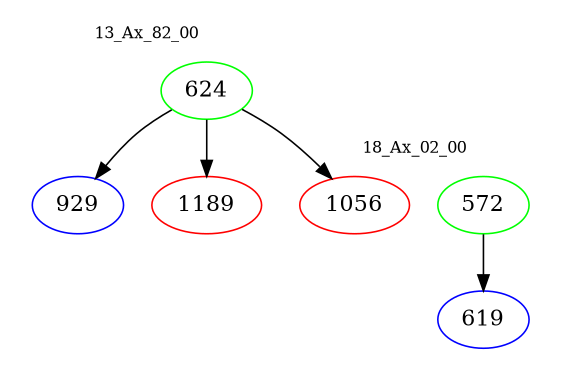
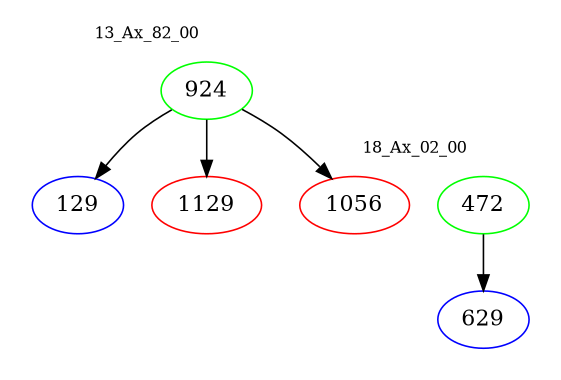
(207, 91) -> (207, 91)
(78, 205) -> (78, 205)
(207, 205) -> (207, 205)
(483, 205) -> (483, 205)
(483, 320) -> (483, 320)
